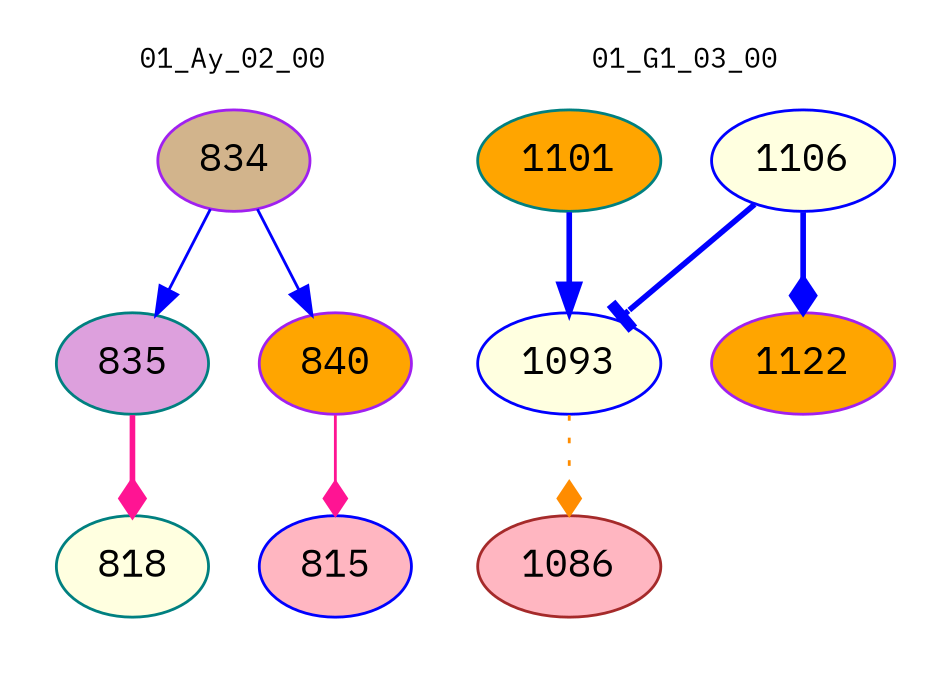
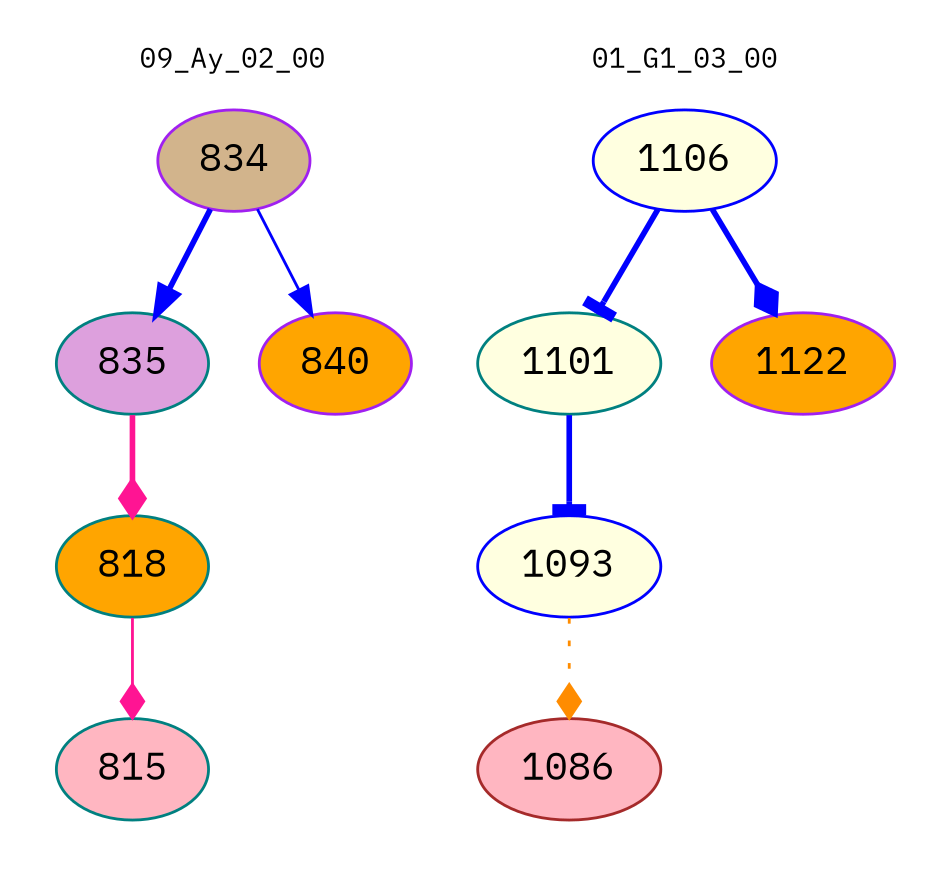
(234, 61) -> (234, 61)
(569, 161) -> (569, 364)
(569, 248) -> (569, 458)
(190, 249) -> (190, 249)
(692, 257) -> (631, 255)
(335, 448) -> (132, 651)
(132, 566) -> (132, 566)
(335, 566) -> (132, 769)
